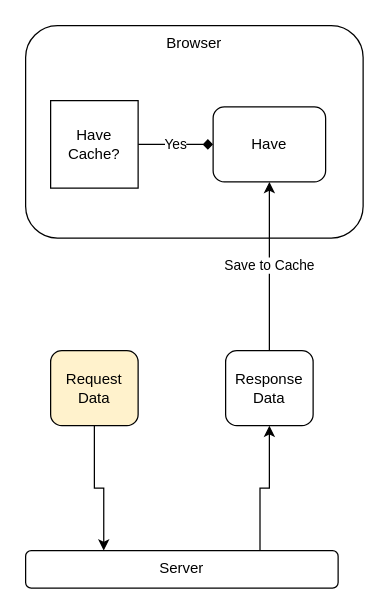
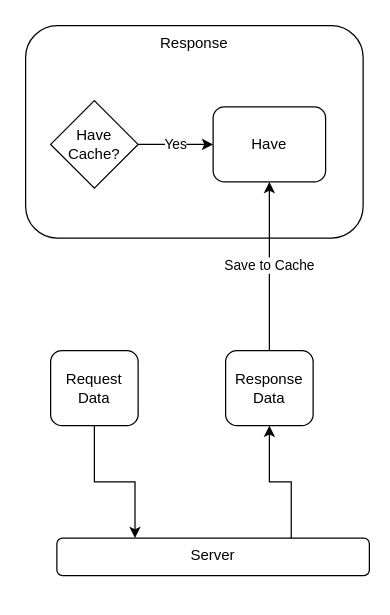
(194, 43) -> (194, 43)
(94, 144) -> (94, 144)
(202, 144) -> (203, 144)
(94, 388) -> (94, 388)
(182, 569) -> (213, 557)
